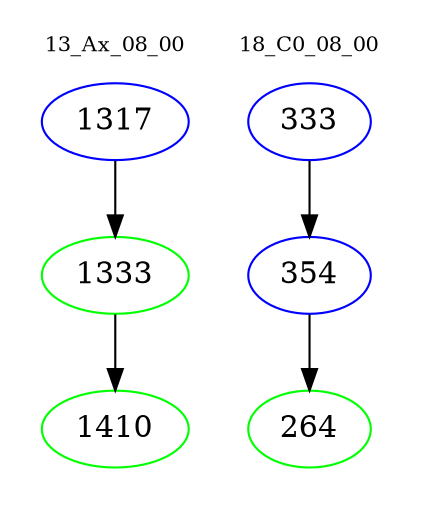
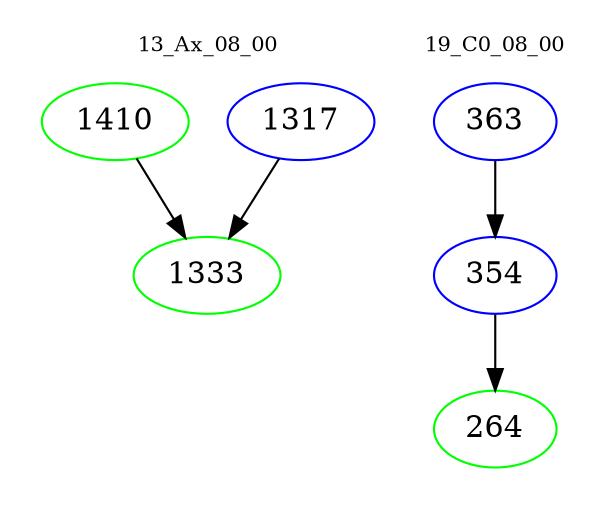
(310, 46) -> (495, 46)
(310, 122) -> (495, 122)
(115, 342) -> (155, 189)
